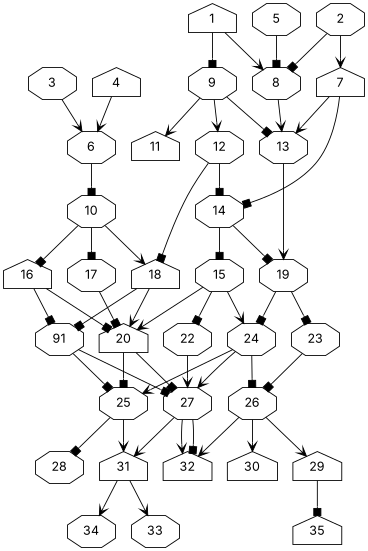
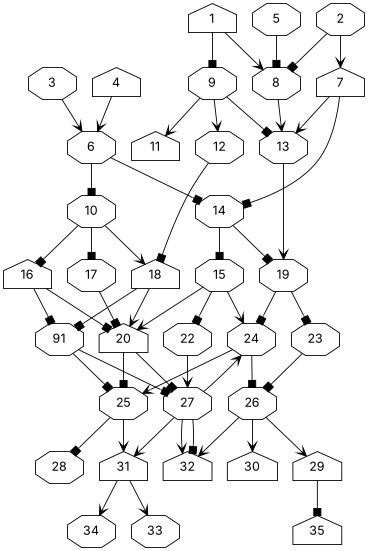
(220, 175) -> (151, 178)
(219, 366) -> (220, 377)
